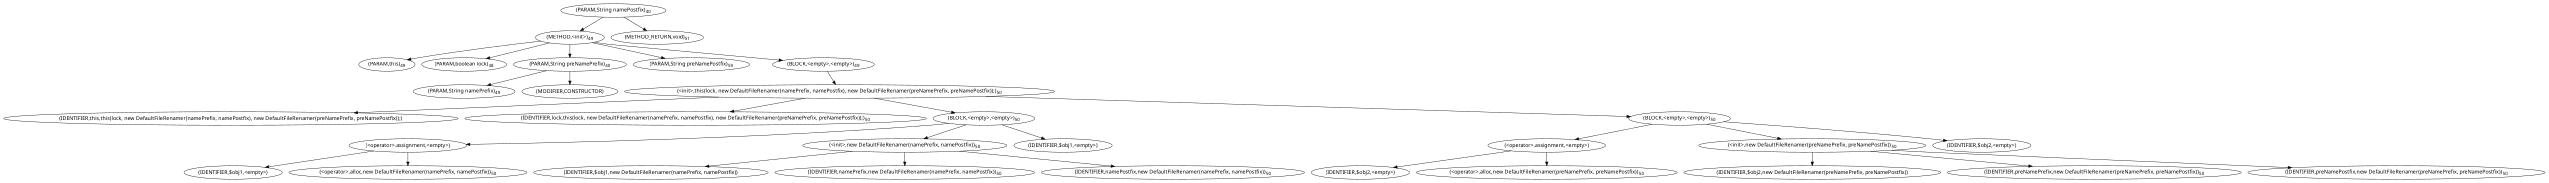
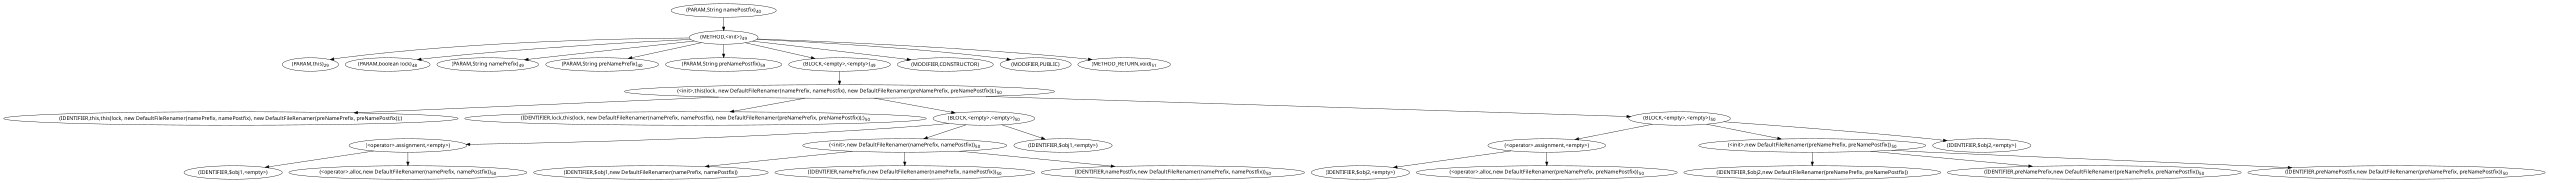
(634, 23) -> (923, 47)
(403, 64) -> (326, 64)
none -> (1036, 64)
(570, 76) -> (830, 50)
(519, 78) -> (611, 50)
